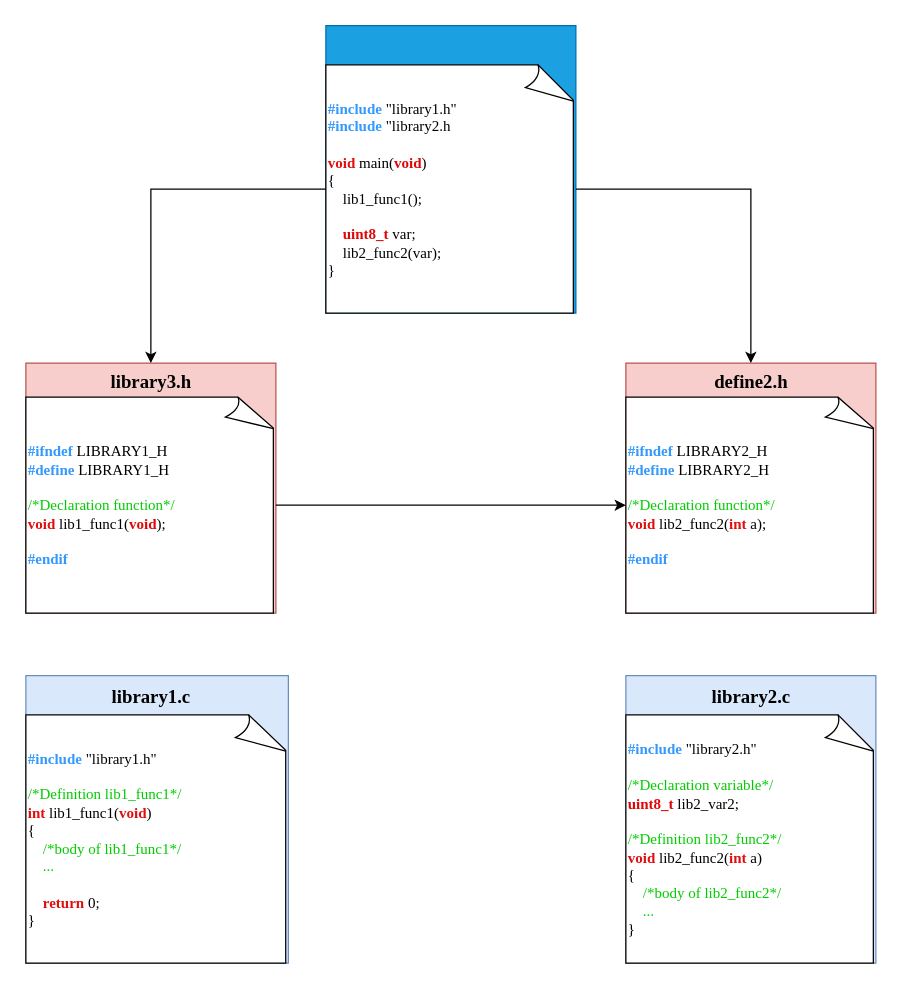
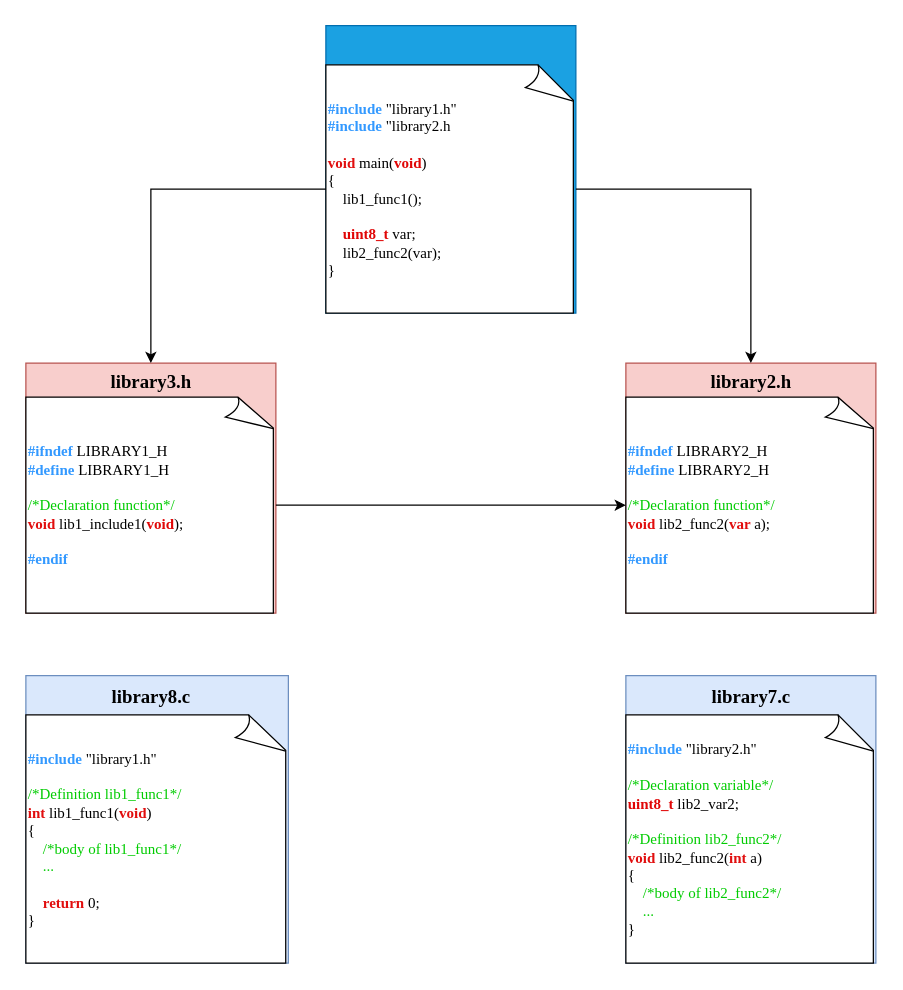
(751, 381) -> (751, 381)
(121, 506) -> (121, 506)
(721, 506) -> (721, 506)
(151, 696) -> (151, 696)
(751, 696) -> (751, 696)
